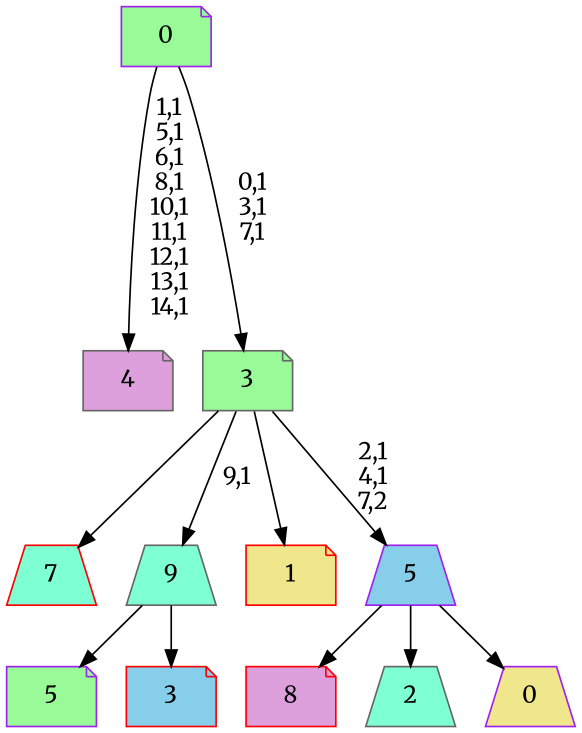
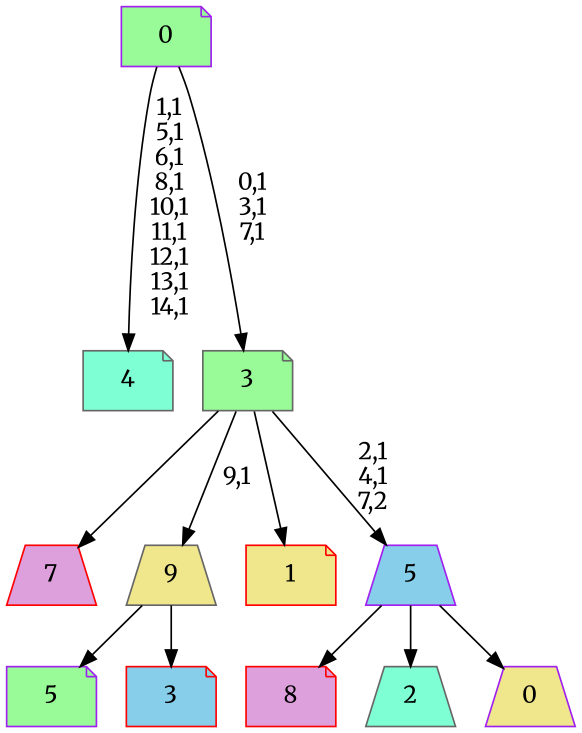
(128, 381) -> (128, 381)
(52, 575) -> (52, 575)
(171, 575) -> (171, 575)
